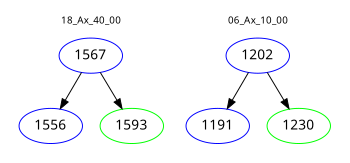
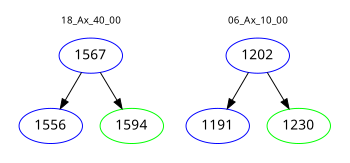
(132, 126) -> (132, 126)
